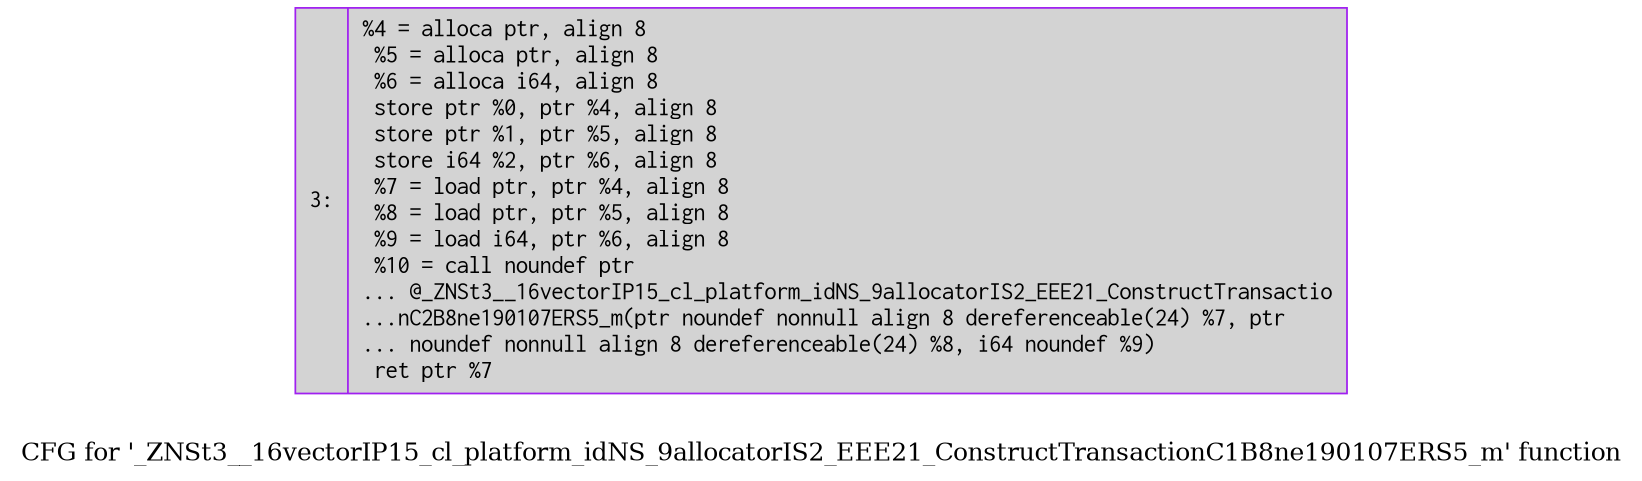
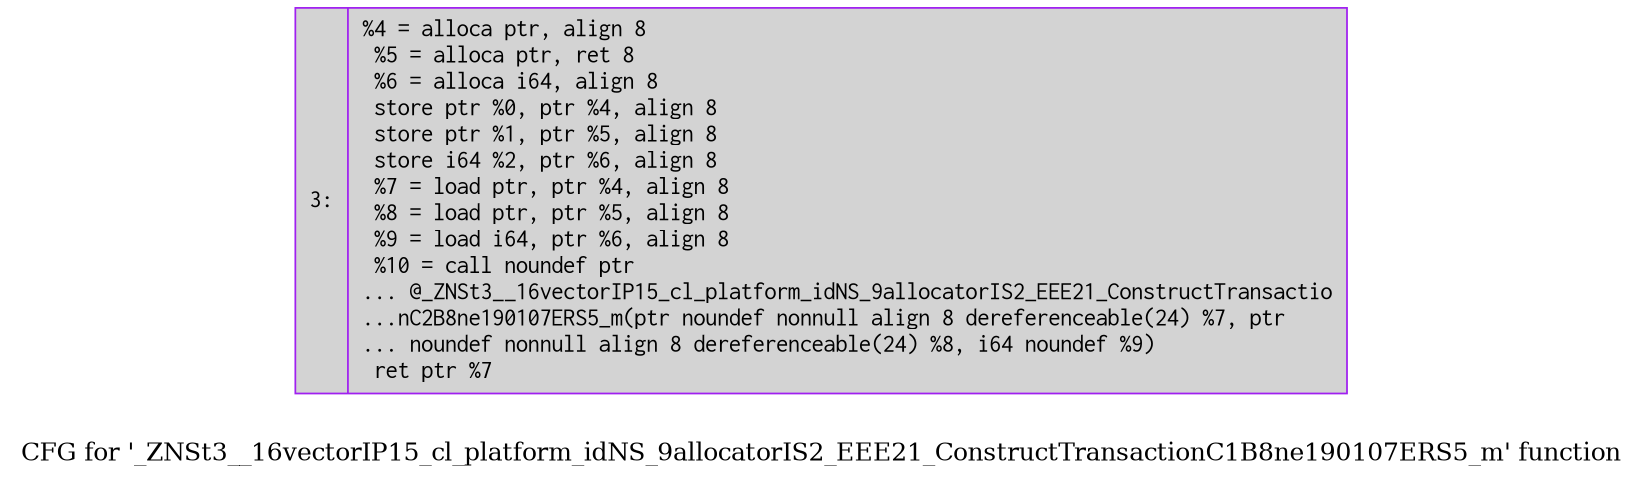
(510, 55) -> (499, 55)
